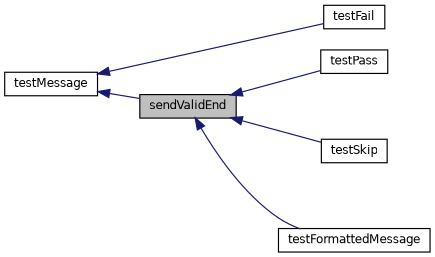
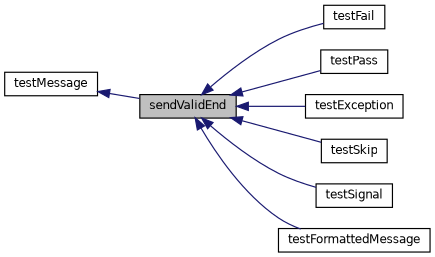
(216, 47) -> (263, 48)
none -> (354, 106)
none -> (354, 196)
